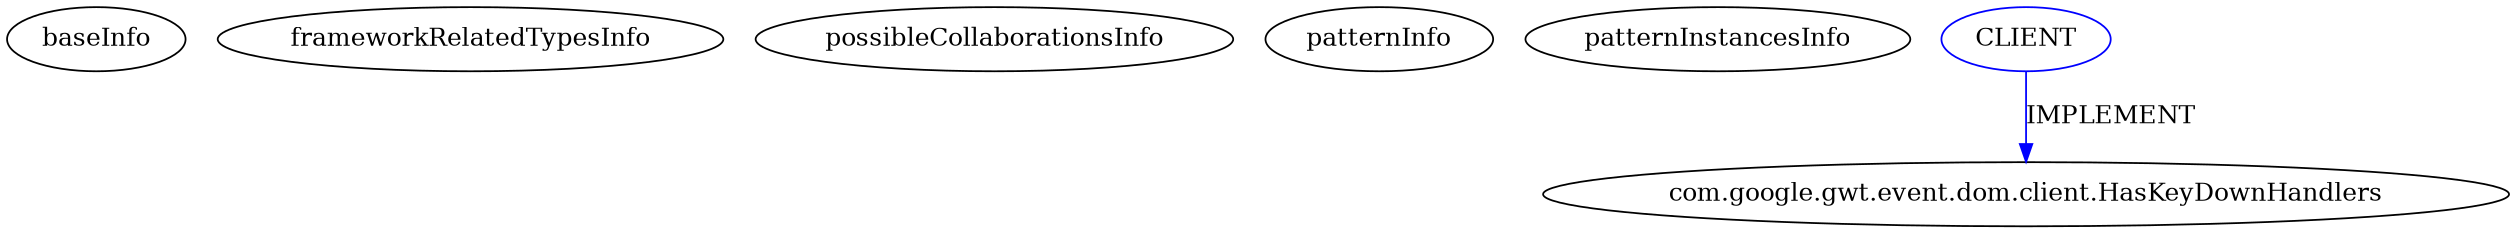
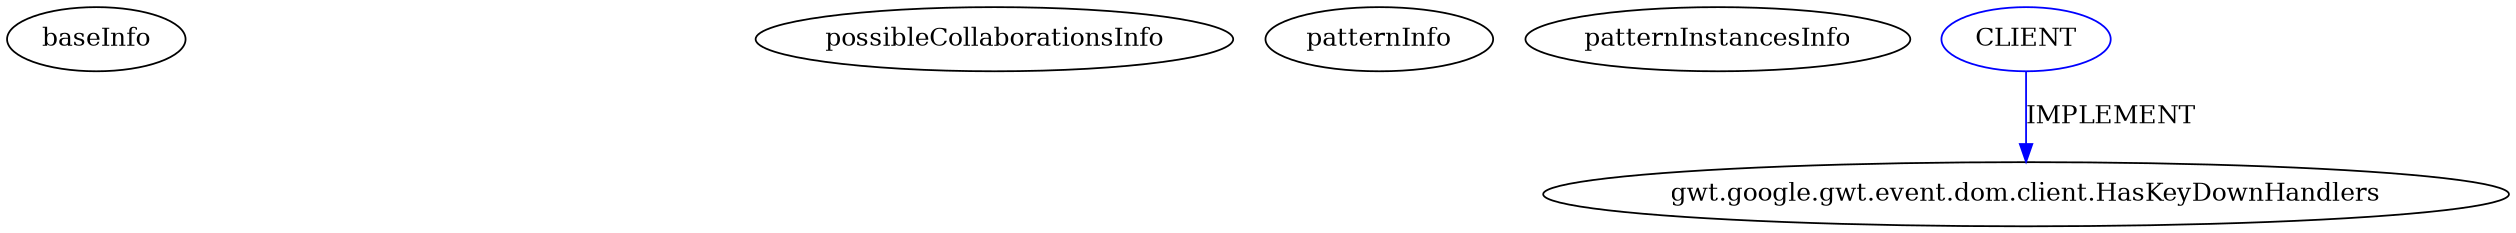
(471, 39) -> none
(2026, 194) -> (2026, 194)
